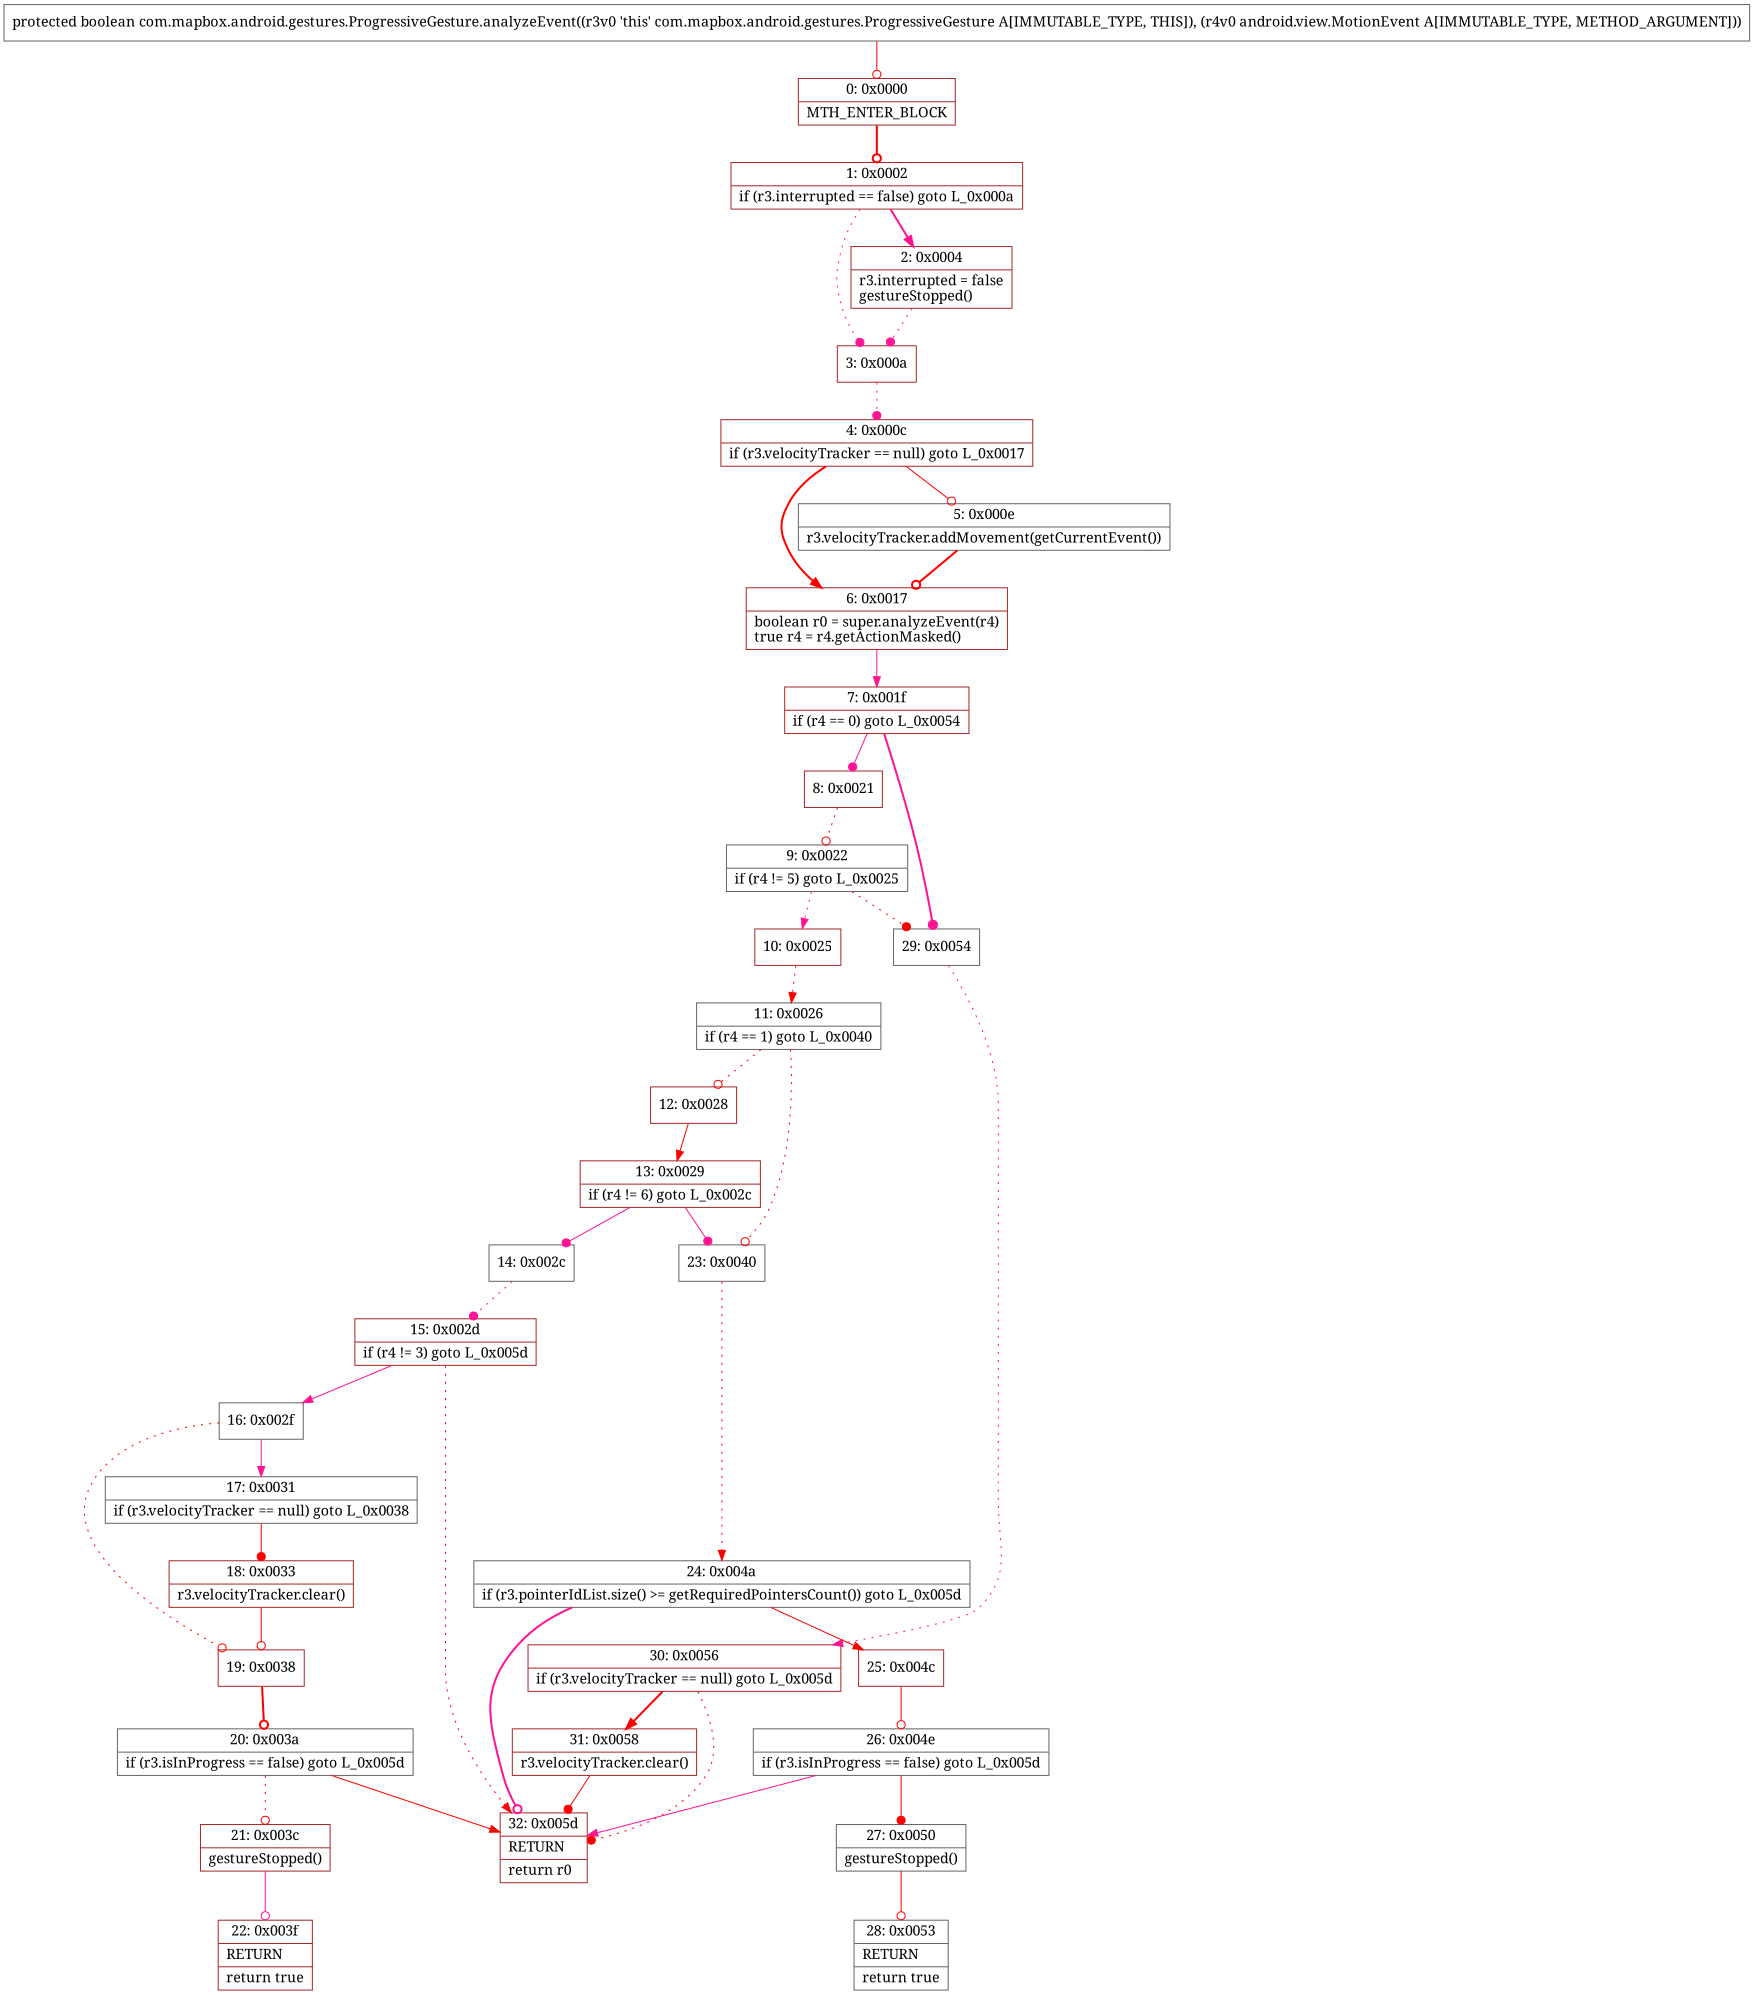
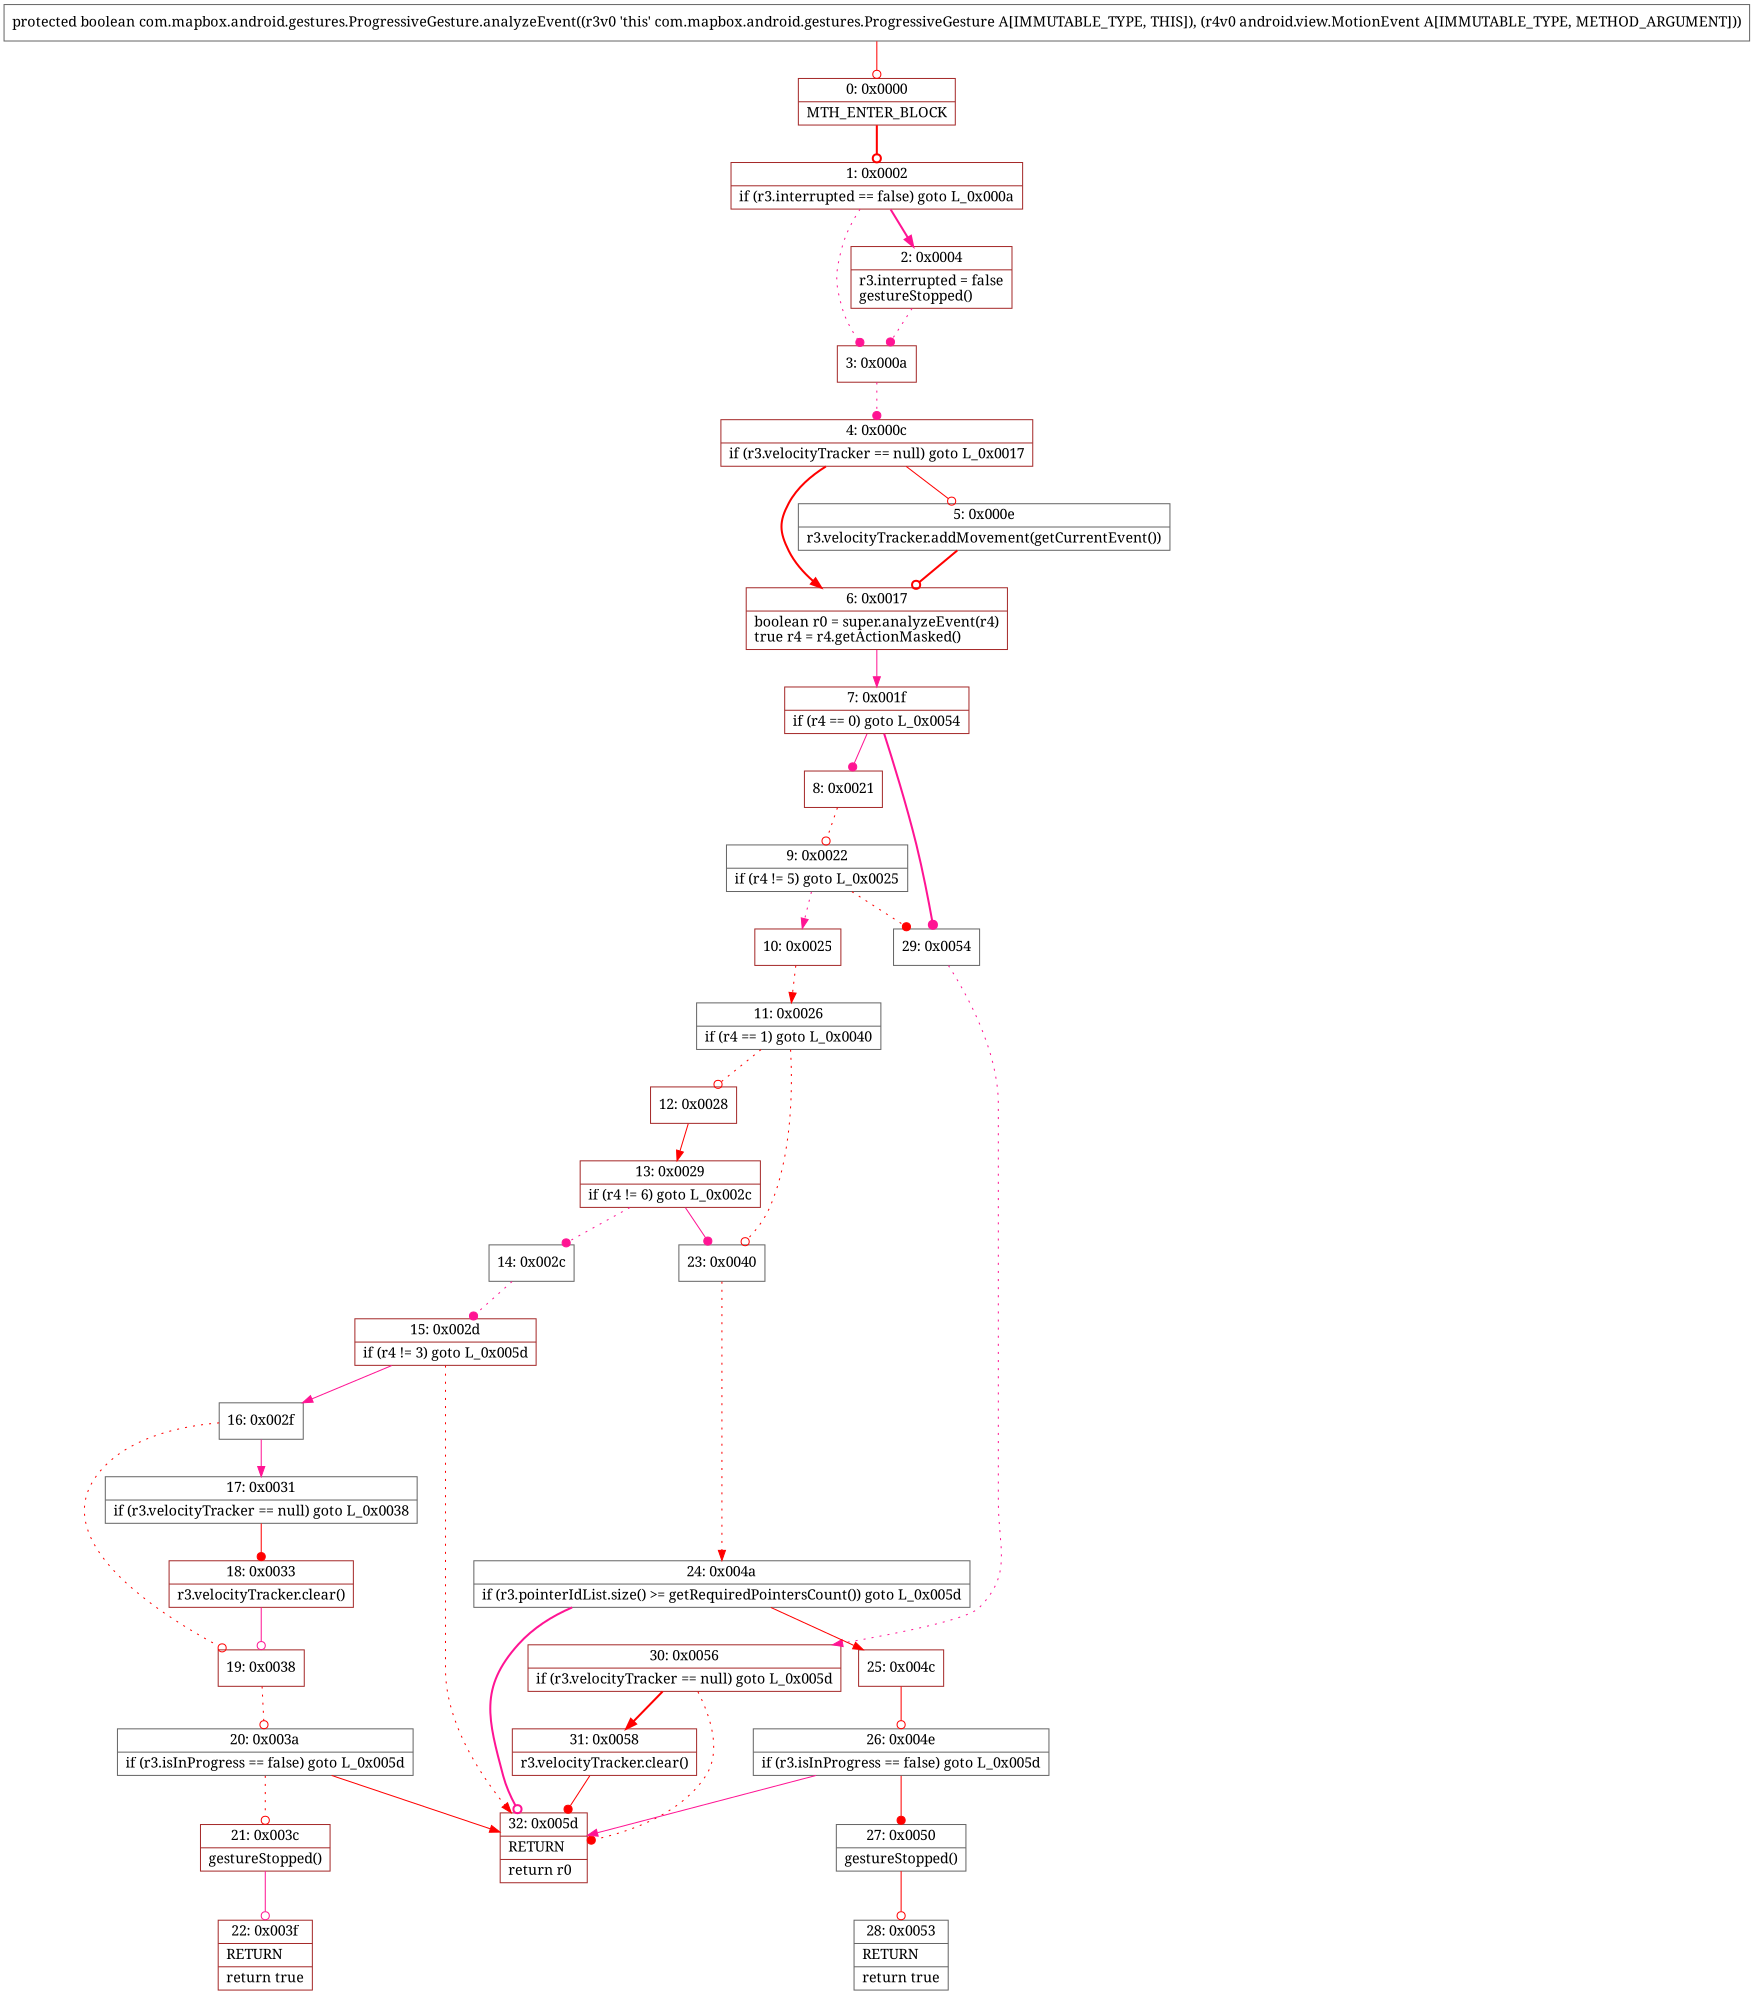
(600, 1224) -> (600, 1224)
(261, 1624) -> (261, 1624)
(263, 1704) -> (263, 1704)
